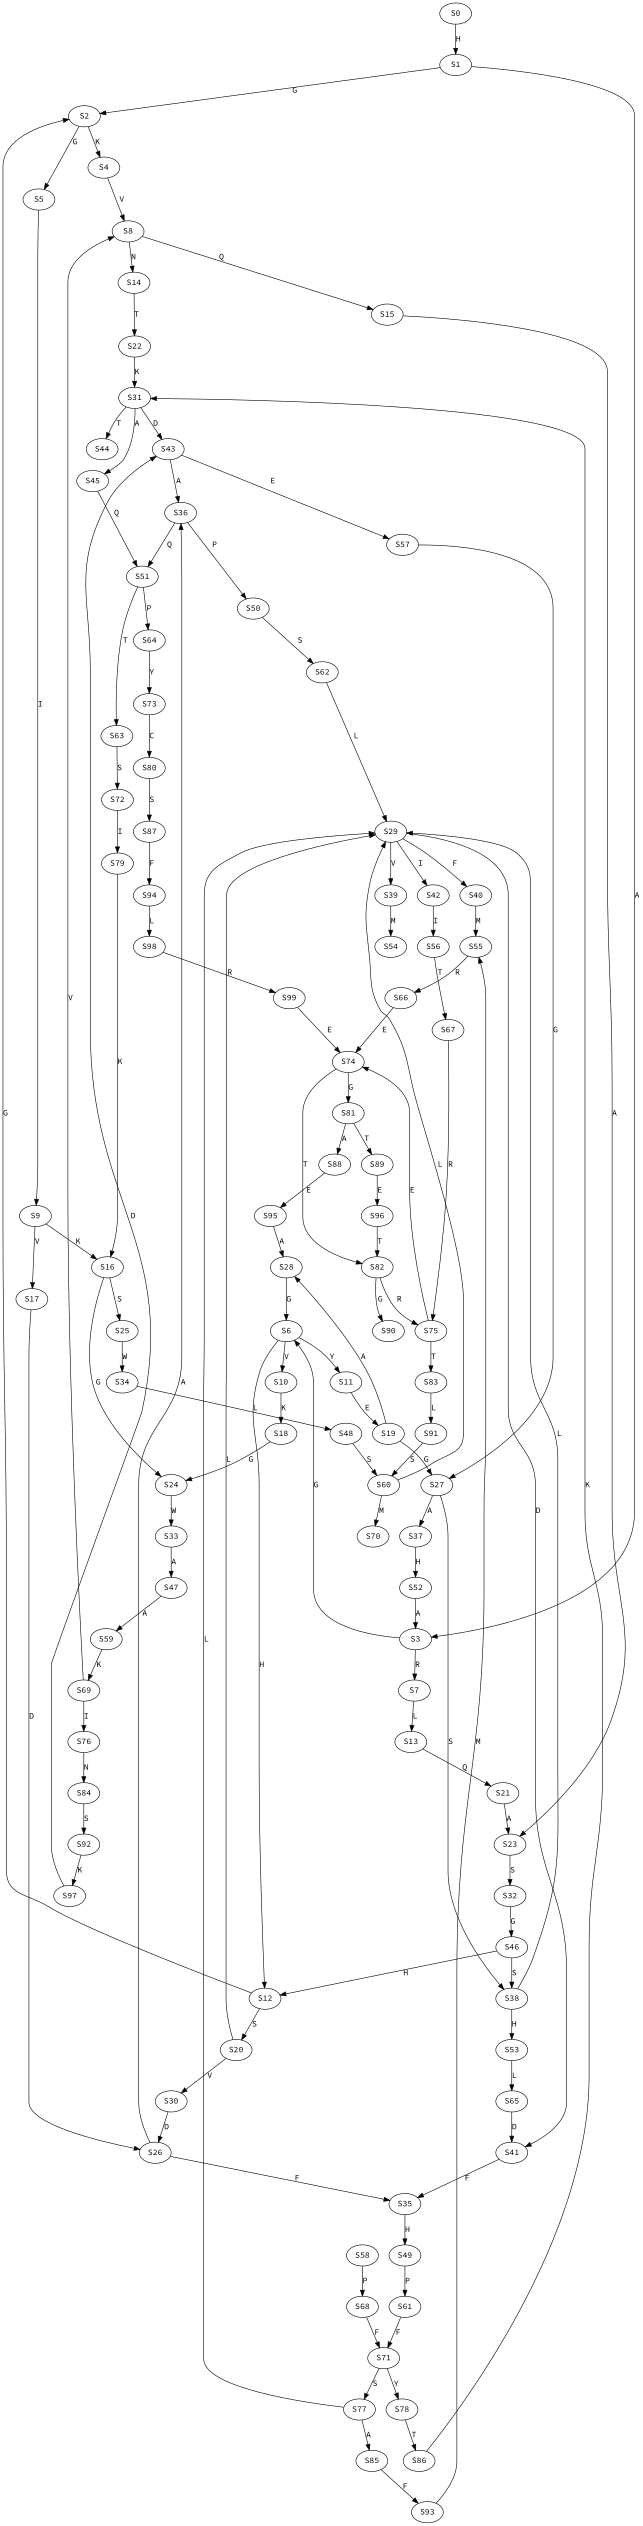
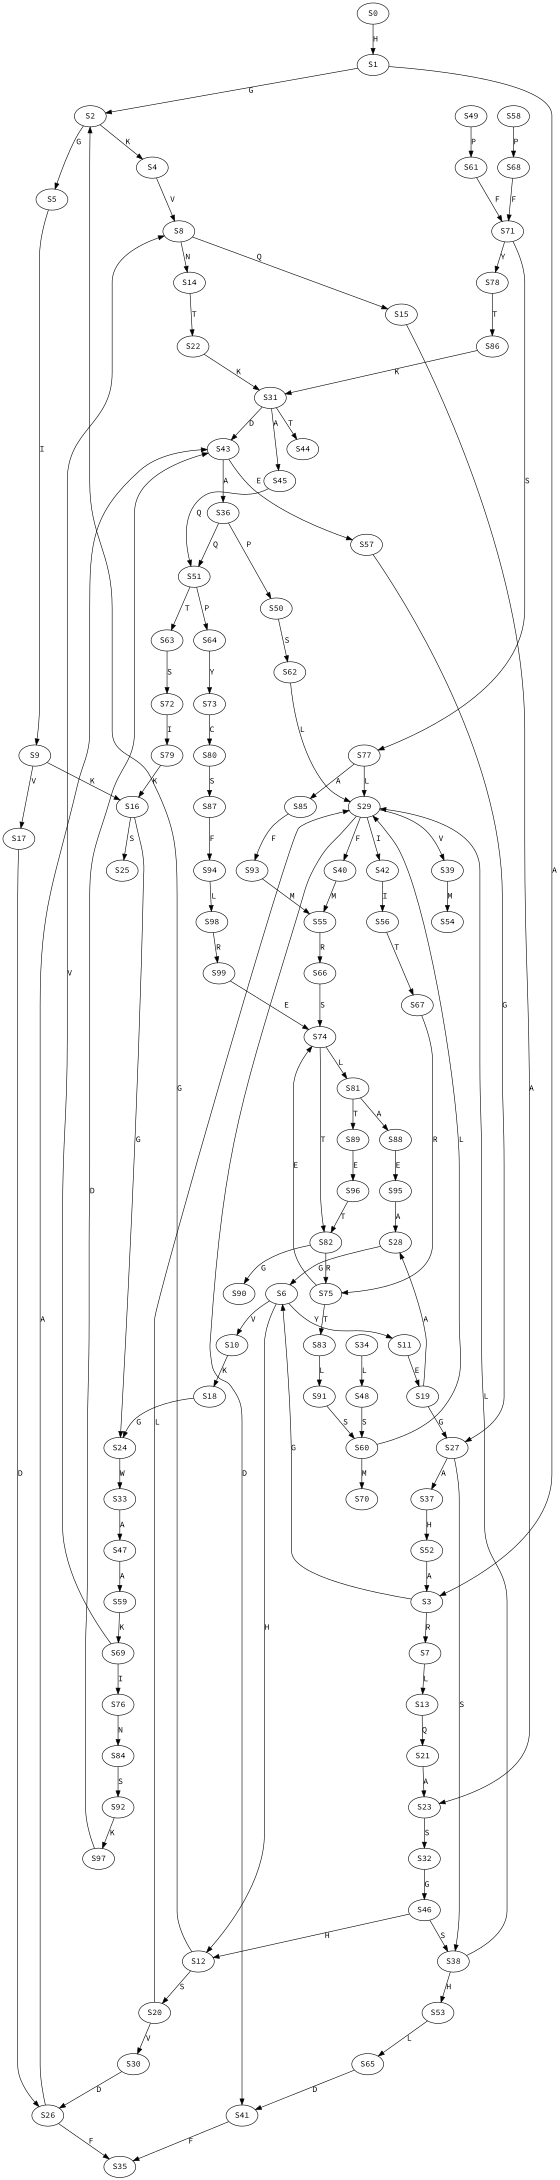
(385, 1030) -> (323, 1005)
(351, 1088) -> (341, 1063)
(182, 1342) -> (40, 1245)
(122, 1354) -> none
(405, 2227) -> none
